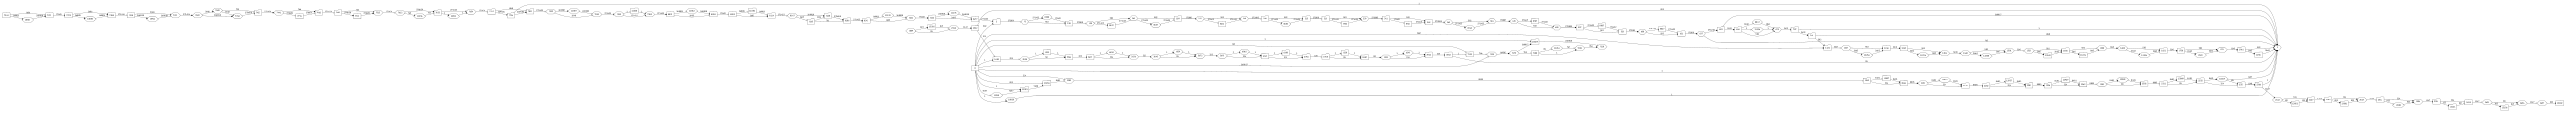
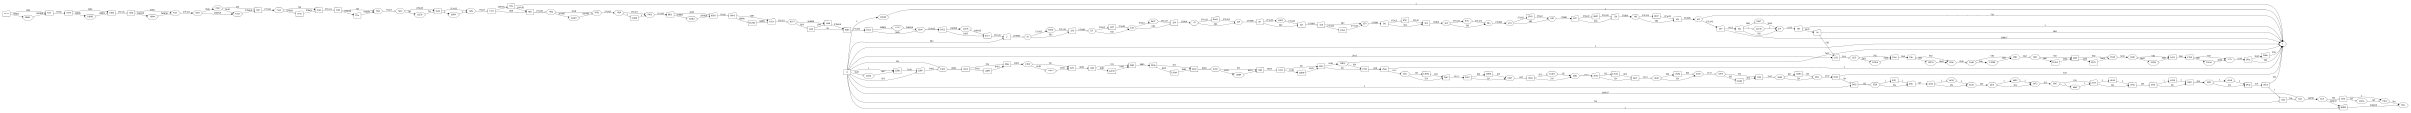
none -> (1759, 77)
